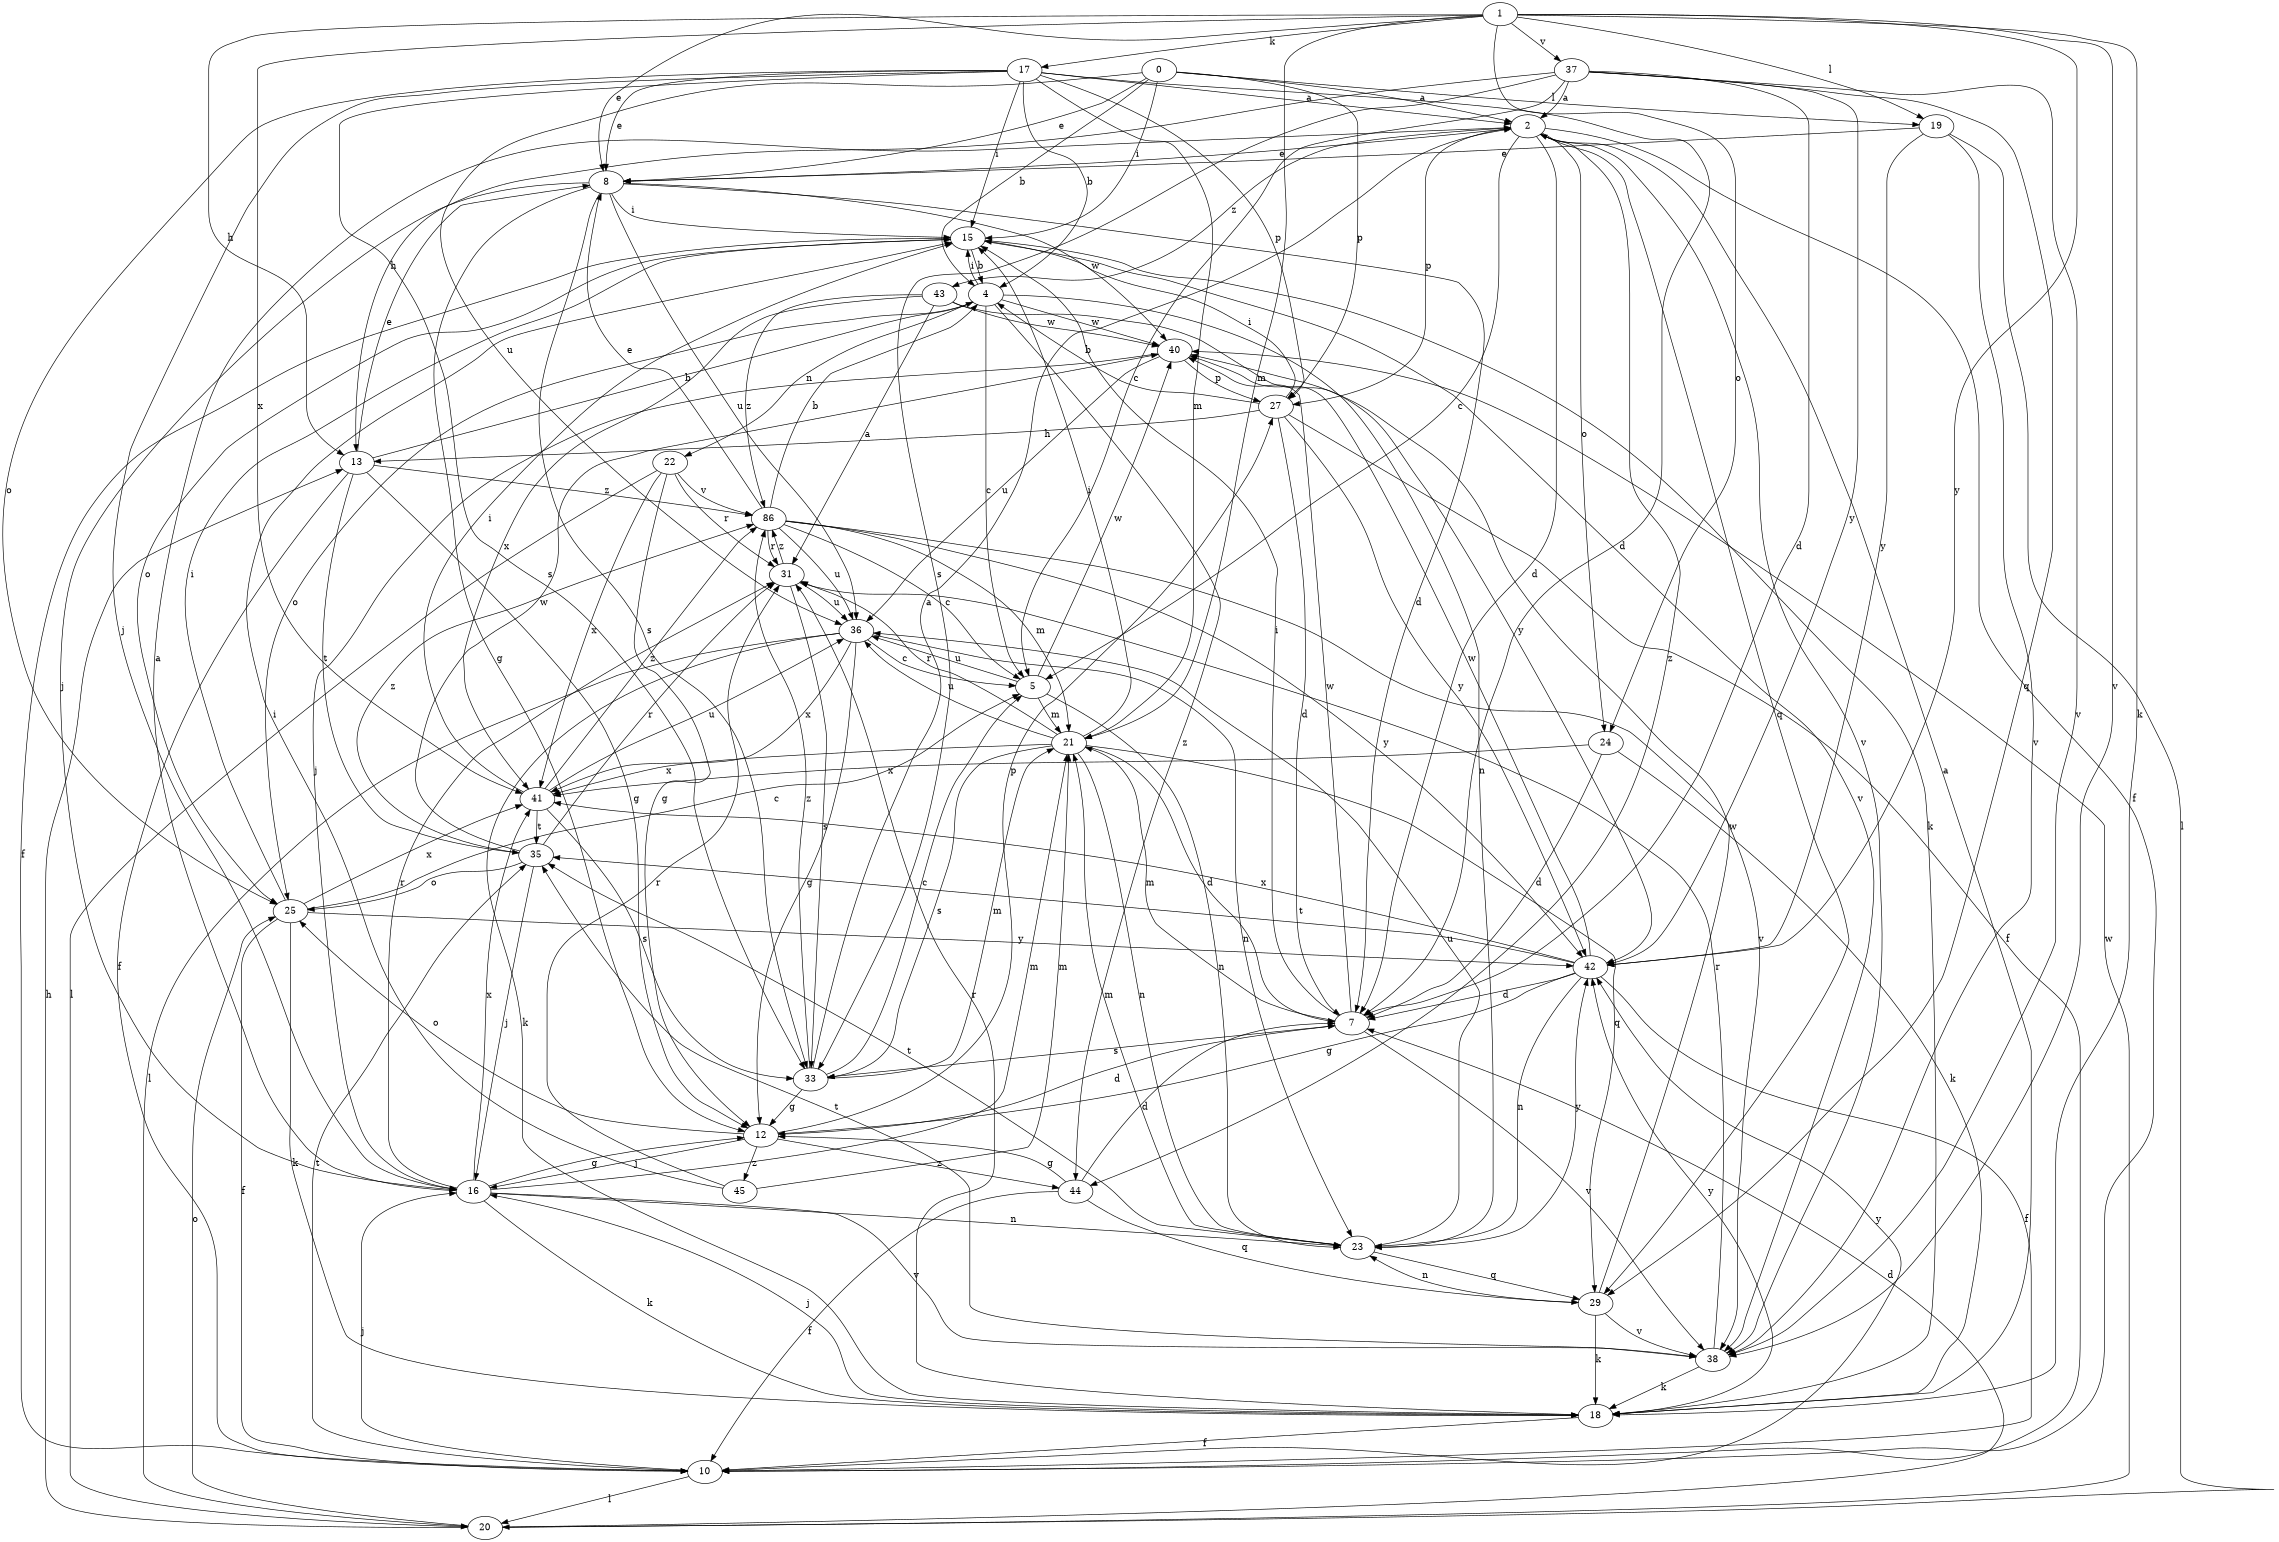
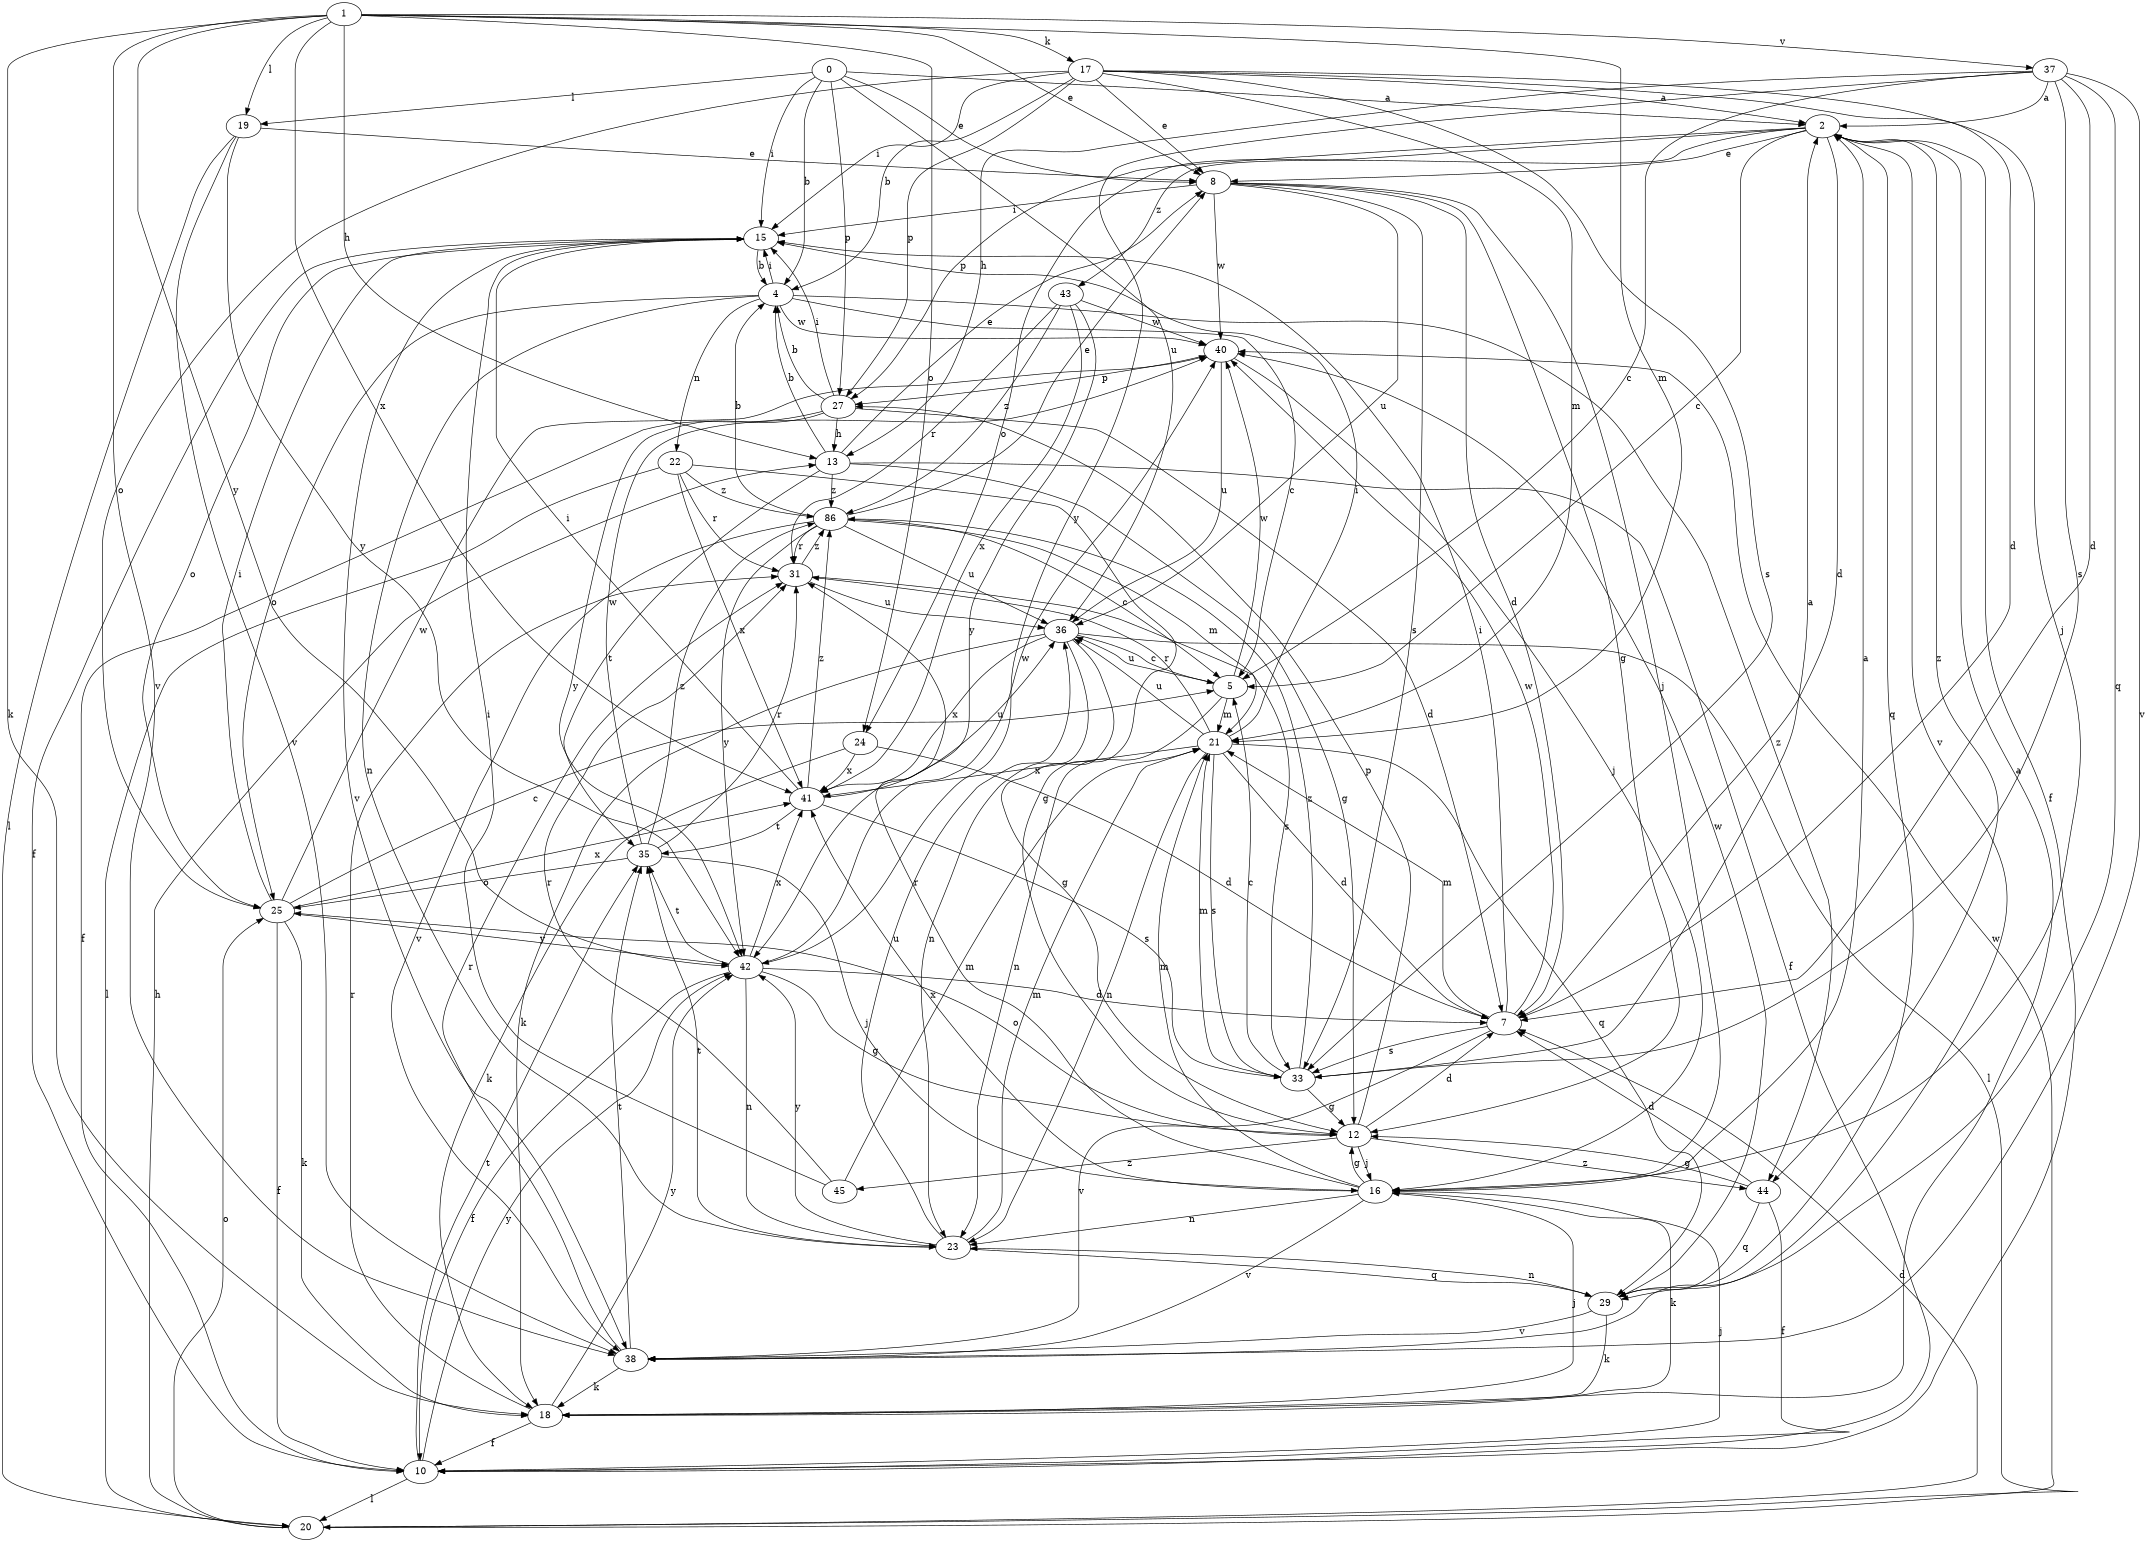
none -> (603, 422)
(868, 435) -> (933, 435)
(704, 491) -> (724, 491)
(1820, 640) -> none
